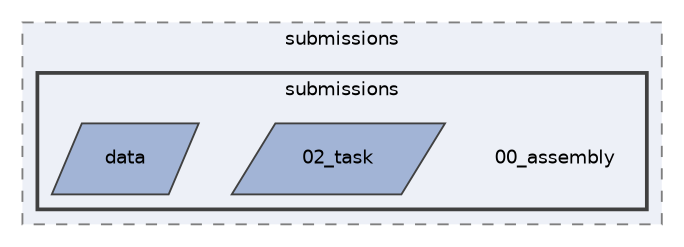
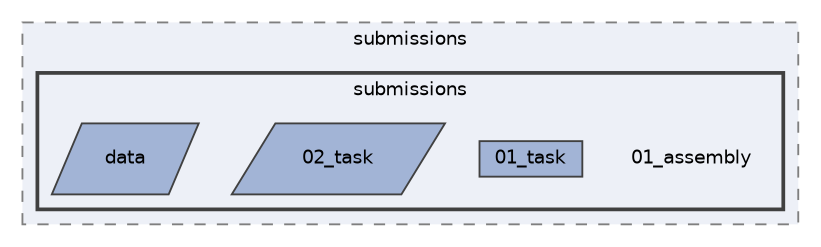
none -> (531, 159)
(555, 159) -> (692, 159)
